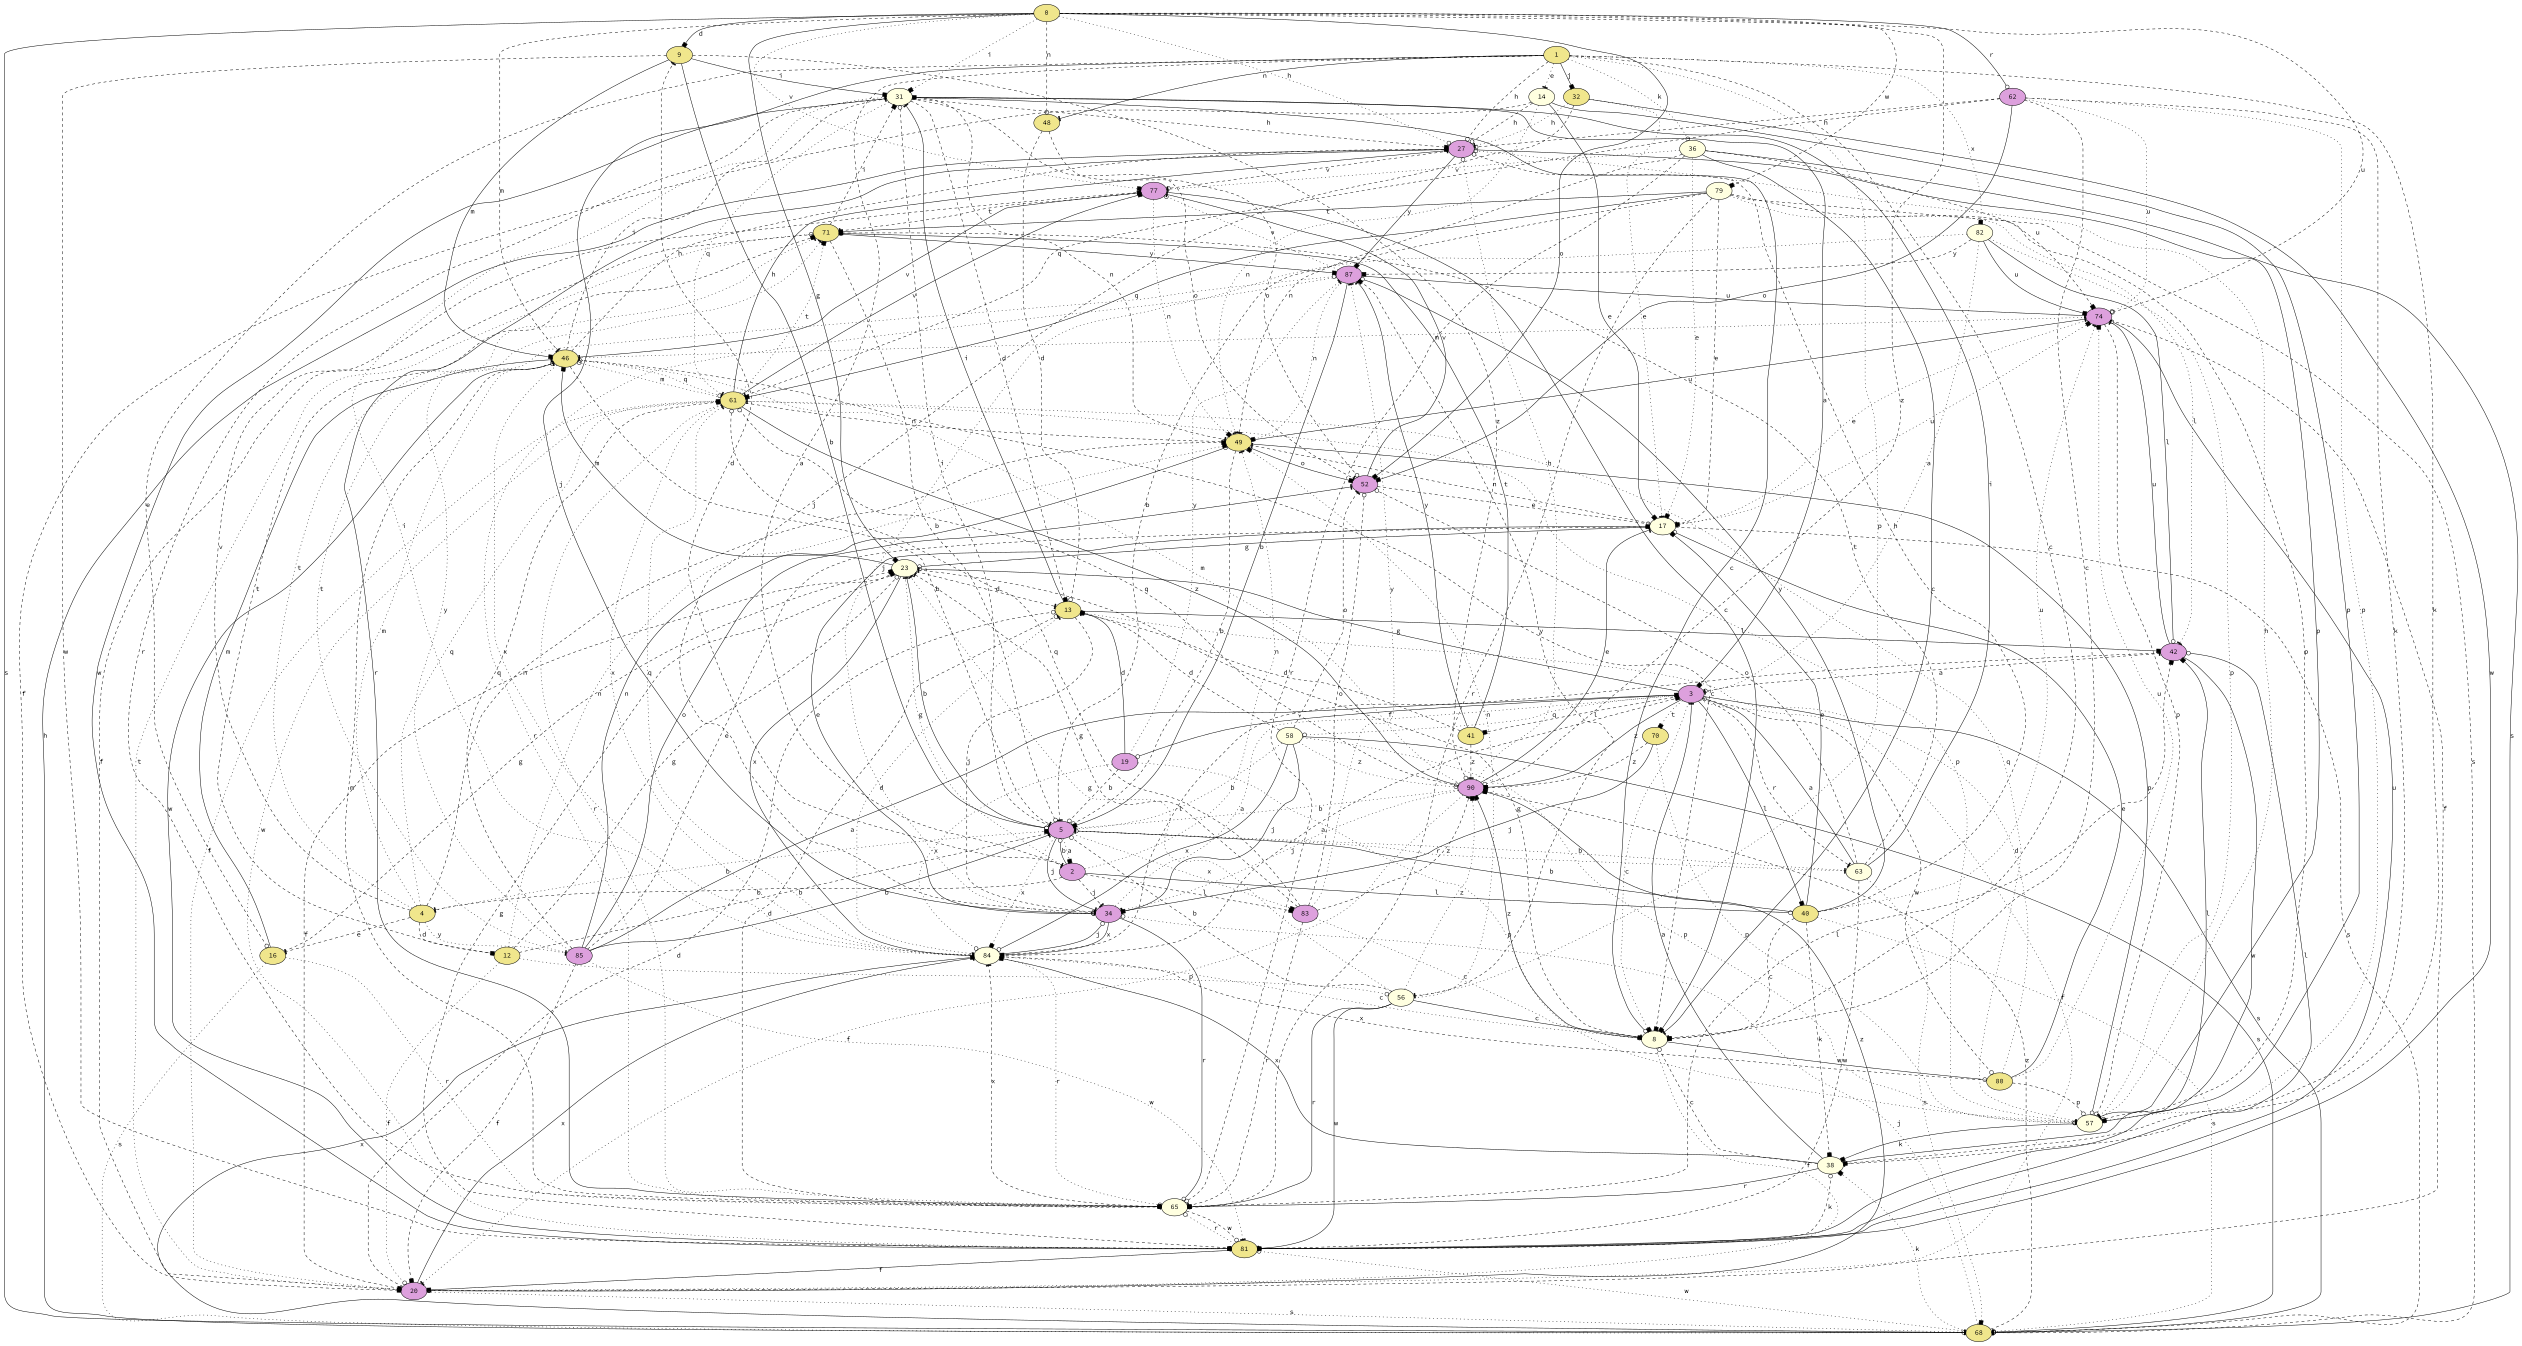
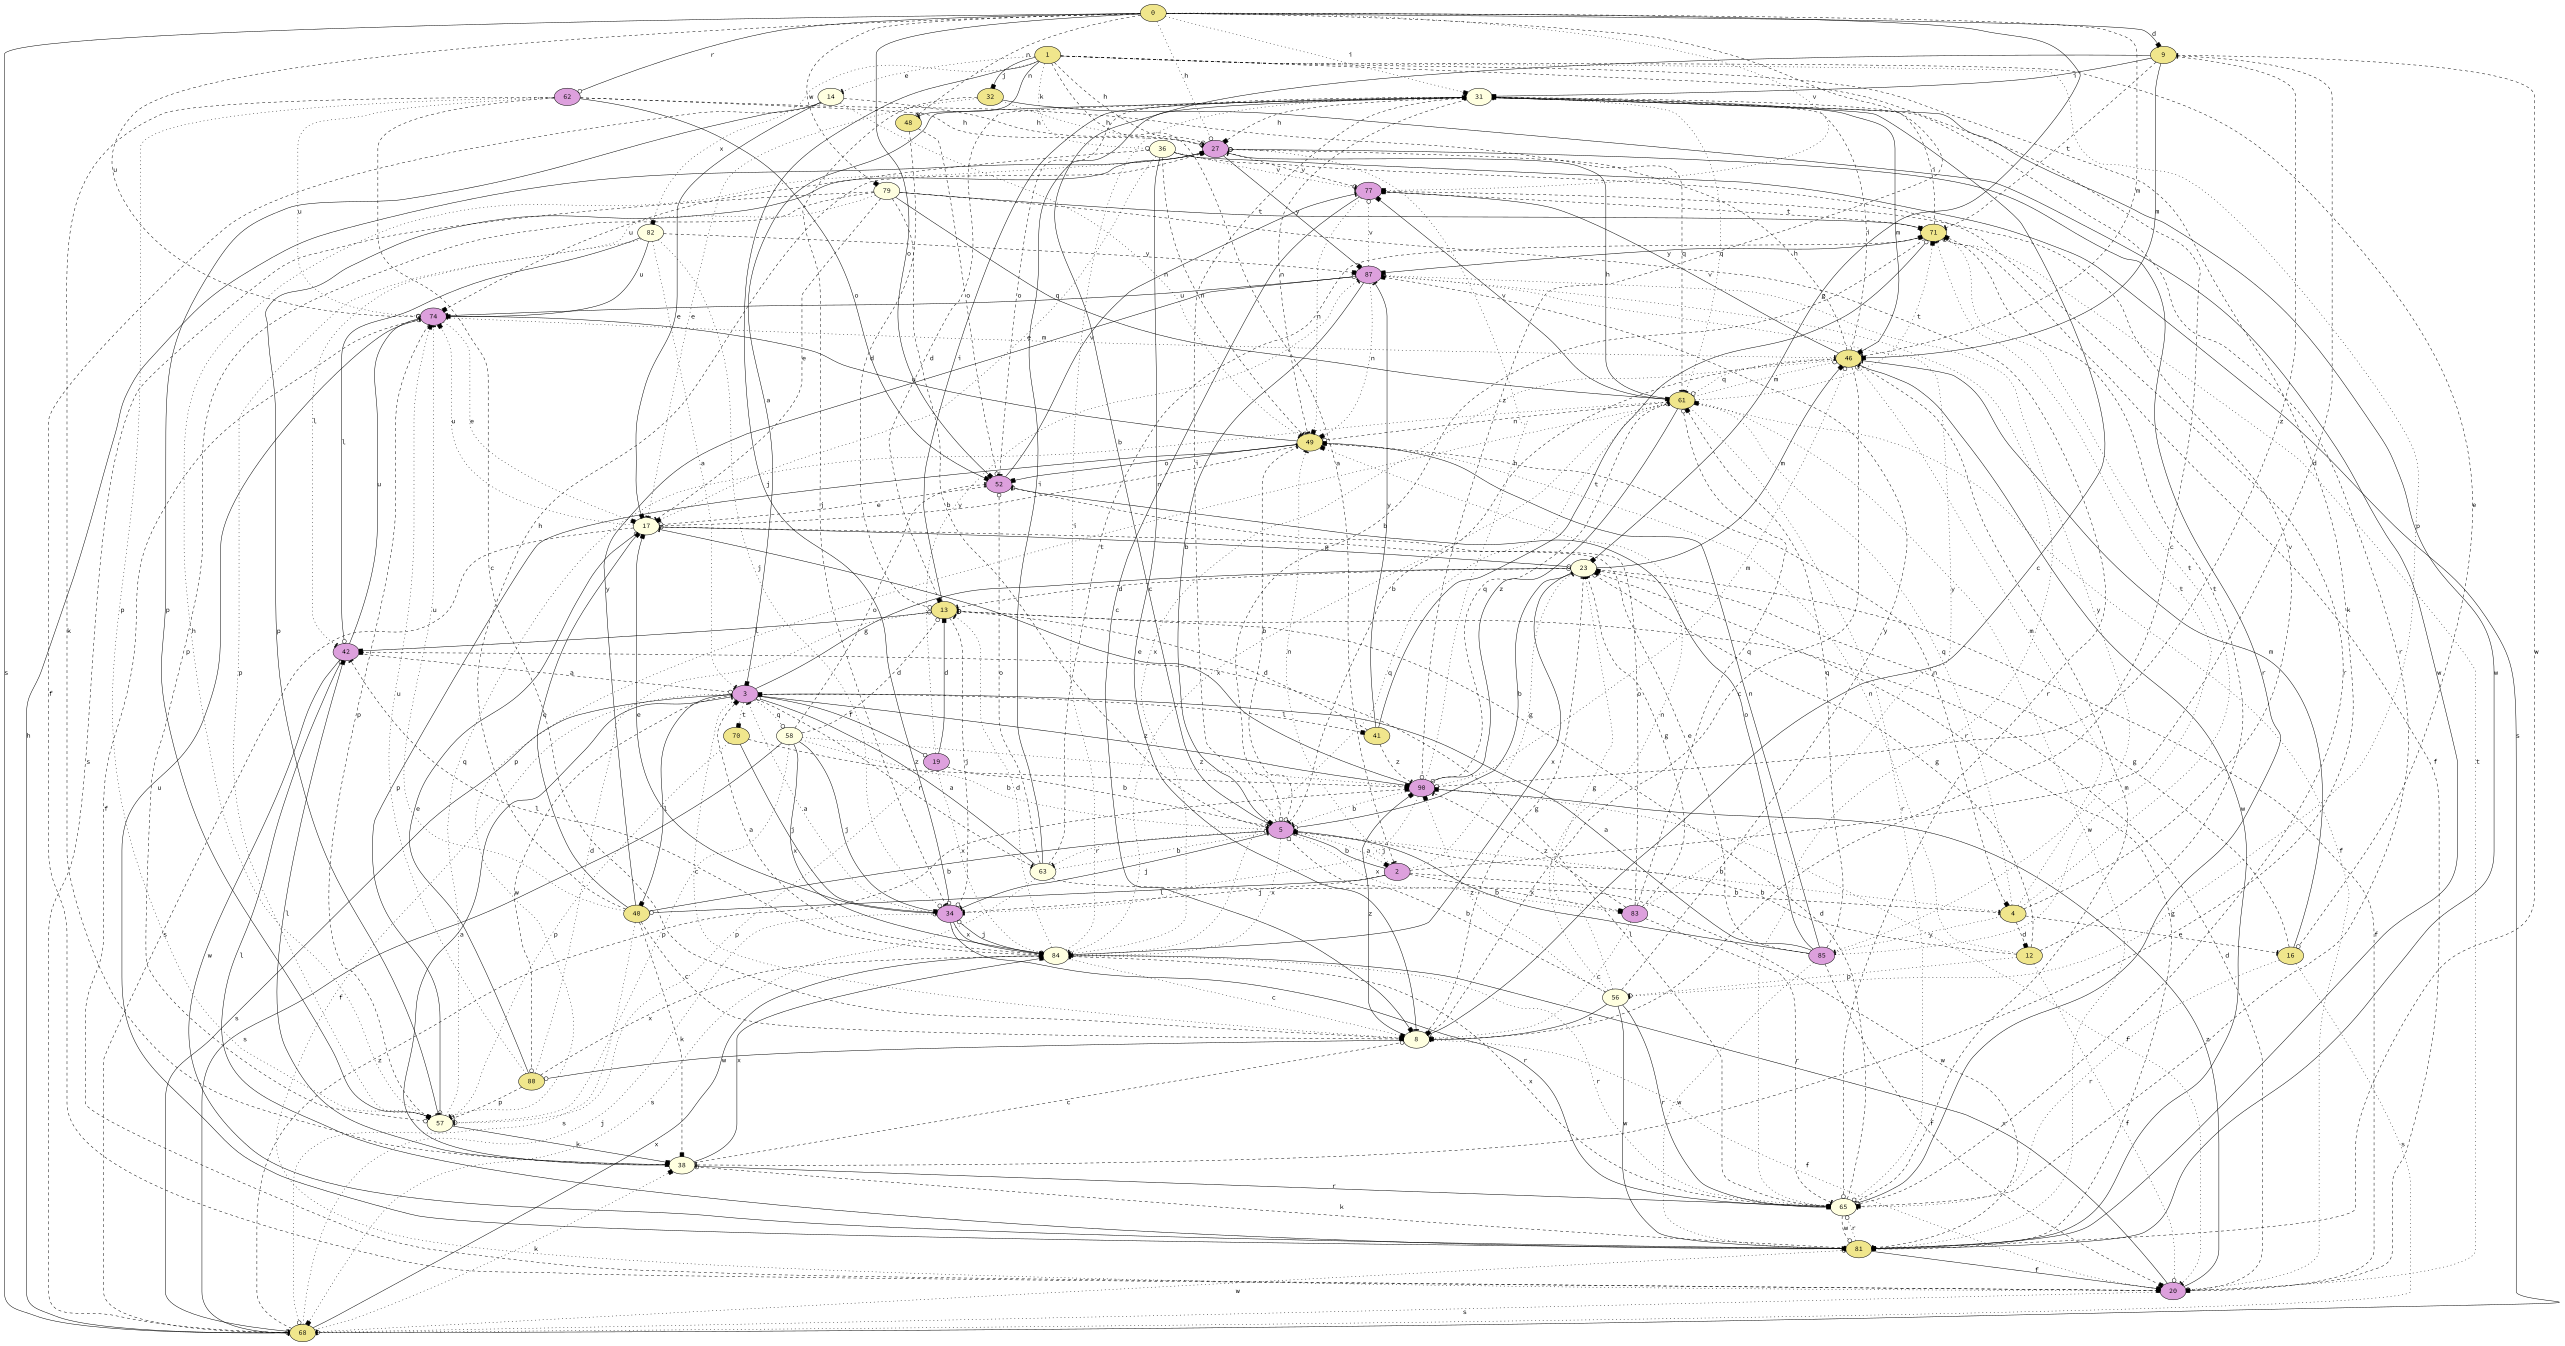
none -> (1857, 117)
none -> (2060, 146)
(733, 550) -> (1766, 541)
(1205, 893) -> (1532, 893)
